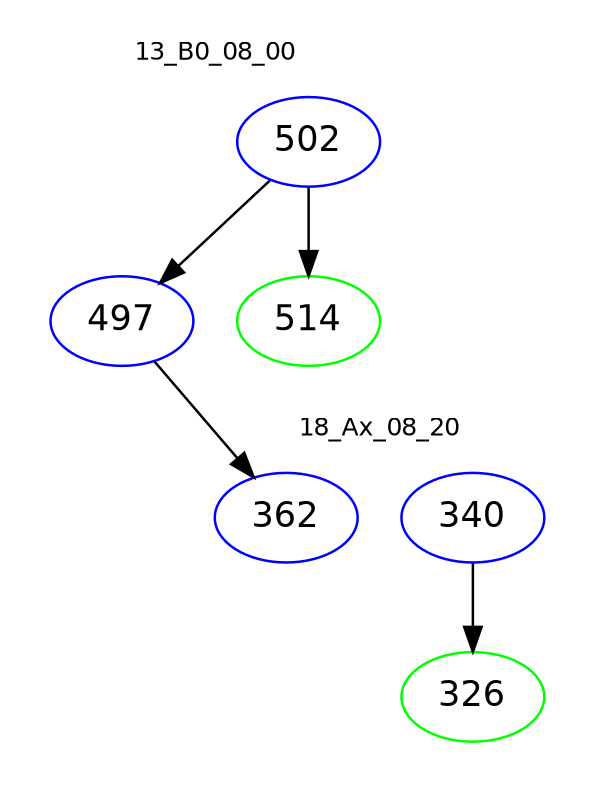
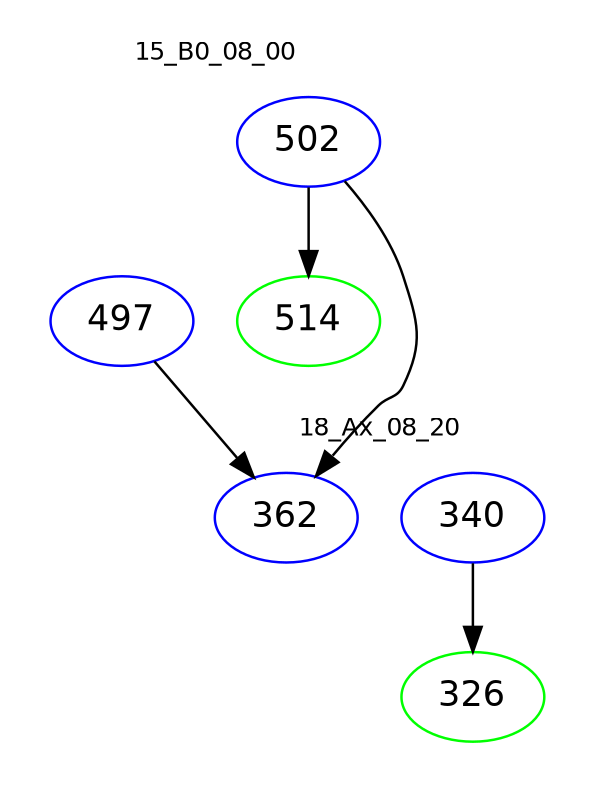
(215, 54) -> (215, 54)
(224, 223) -> (416, 325)
